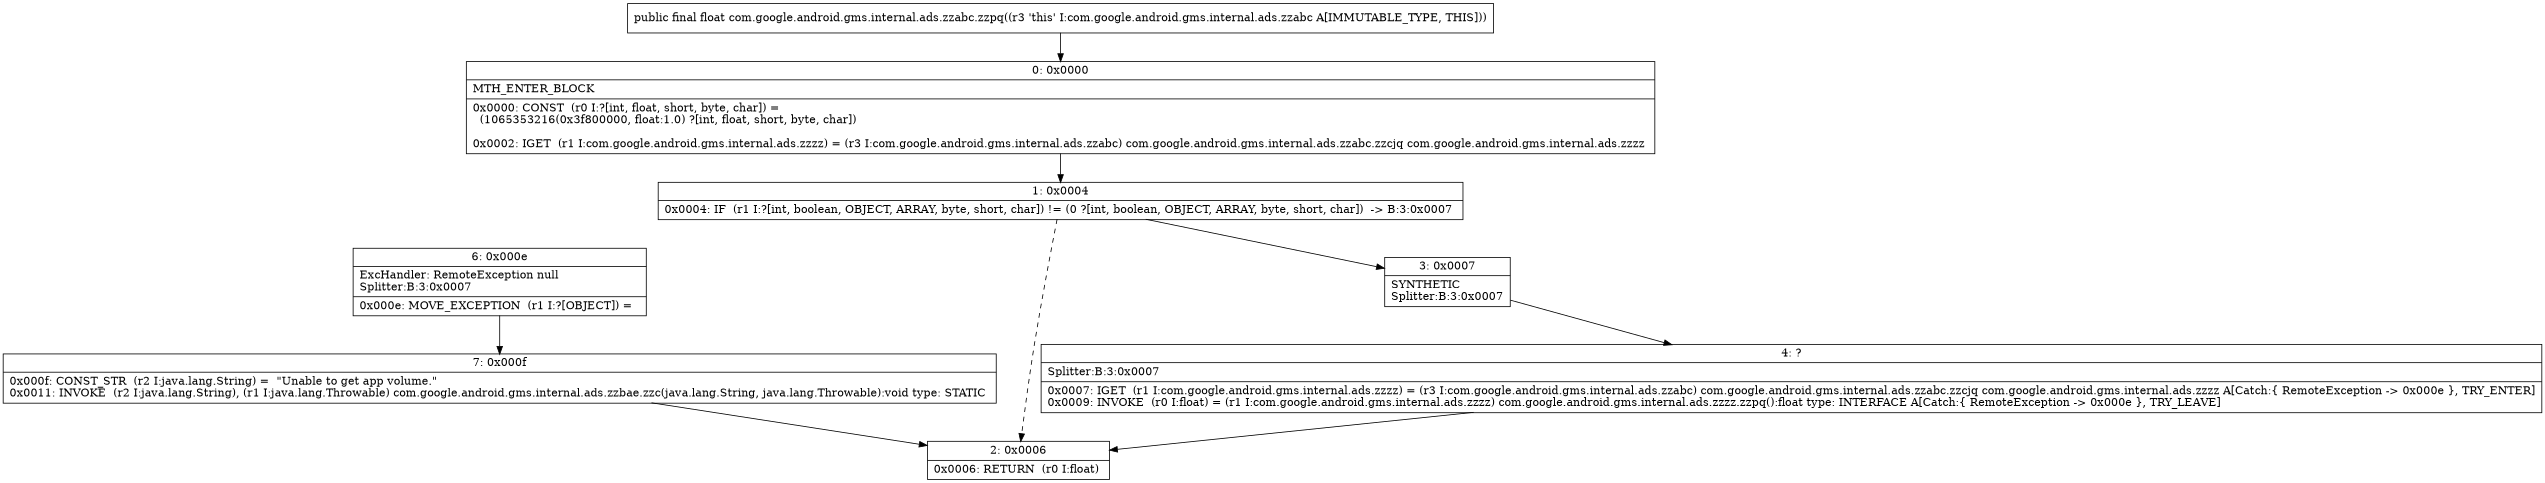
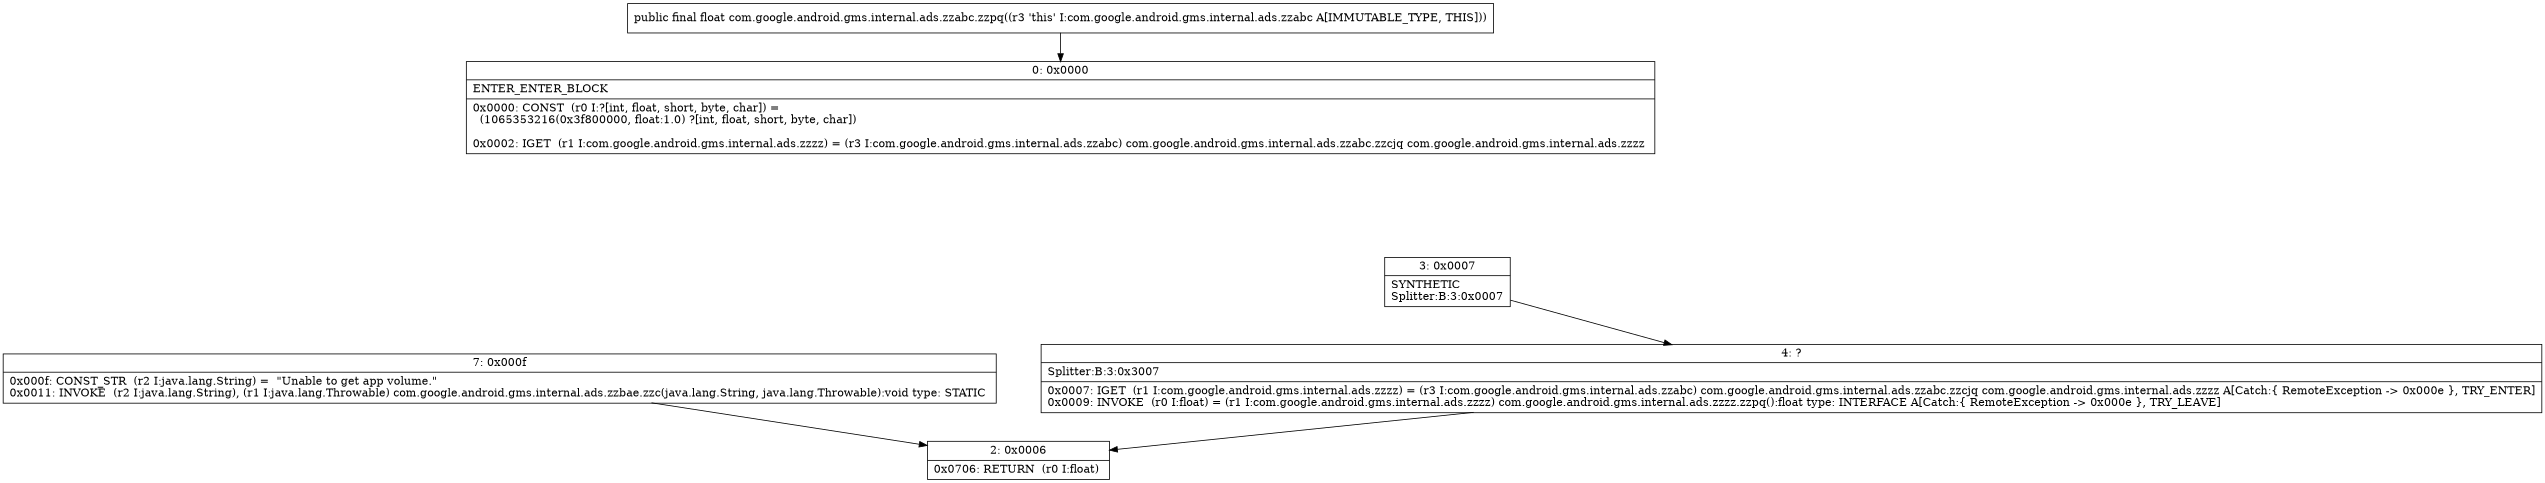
(534, 89) -> (541, 89)
(1061, 201) -> none
(500, 282) -> none
(1104, 372) -> (1104, 372)
(1018, 470) -> (1018, 470)
